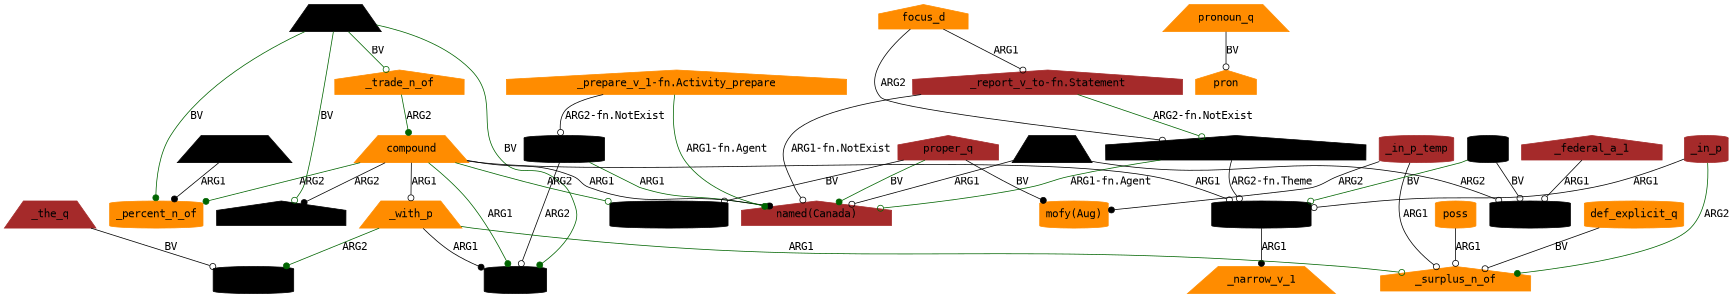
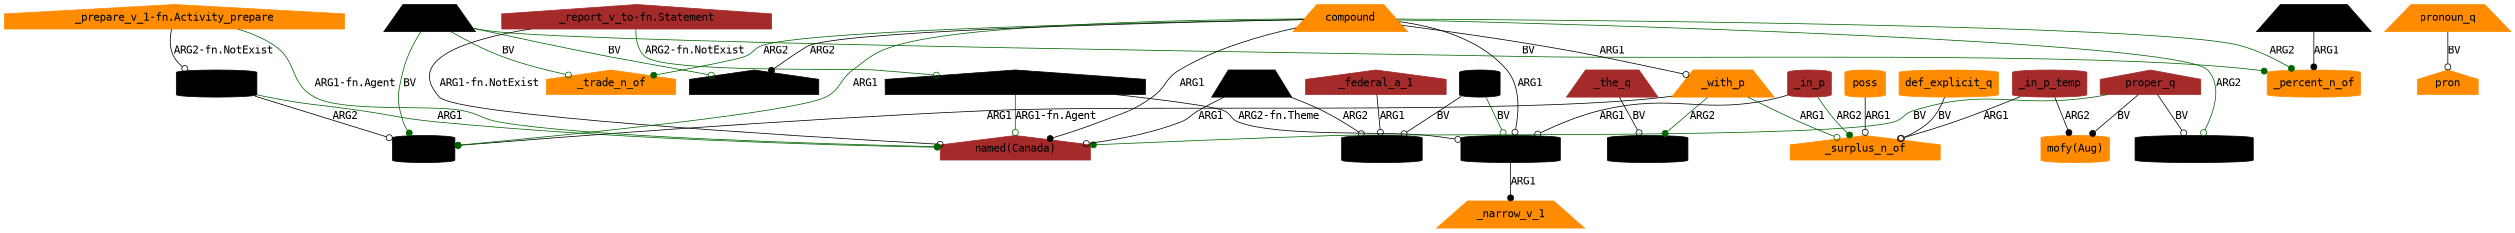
(923, 18) -> none
(405, 112) -> (831, 37)
